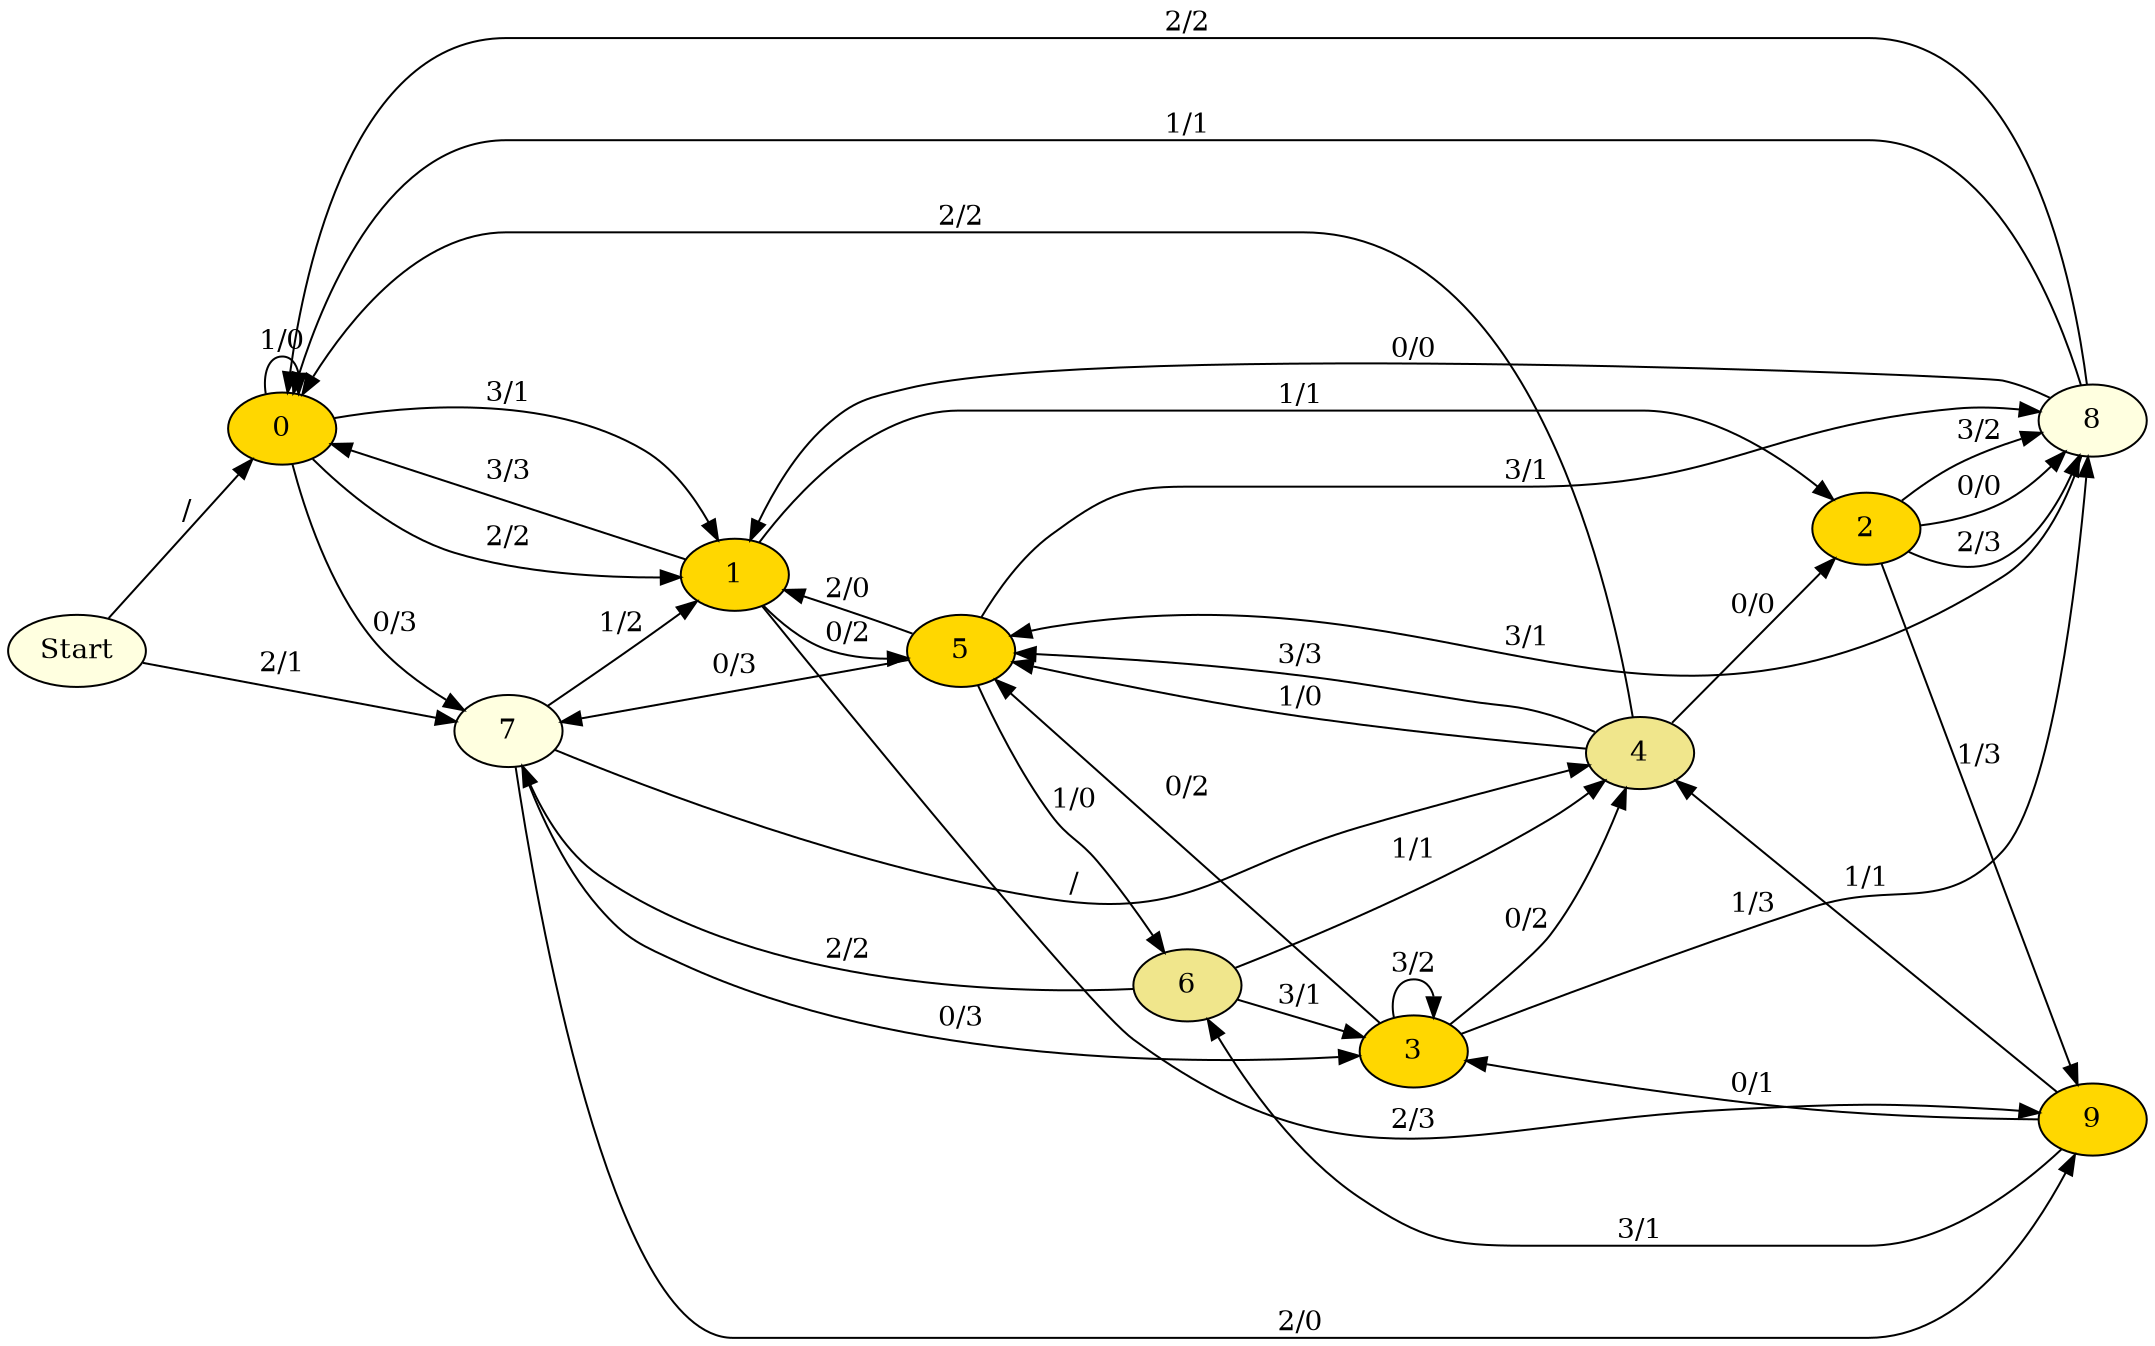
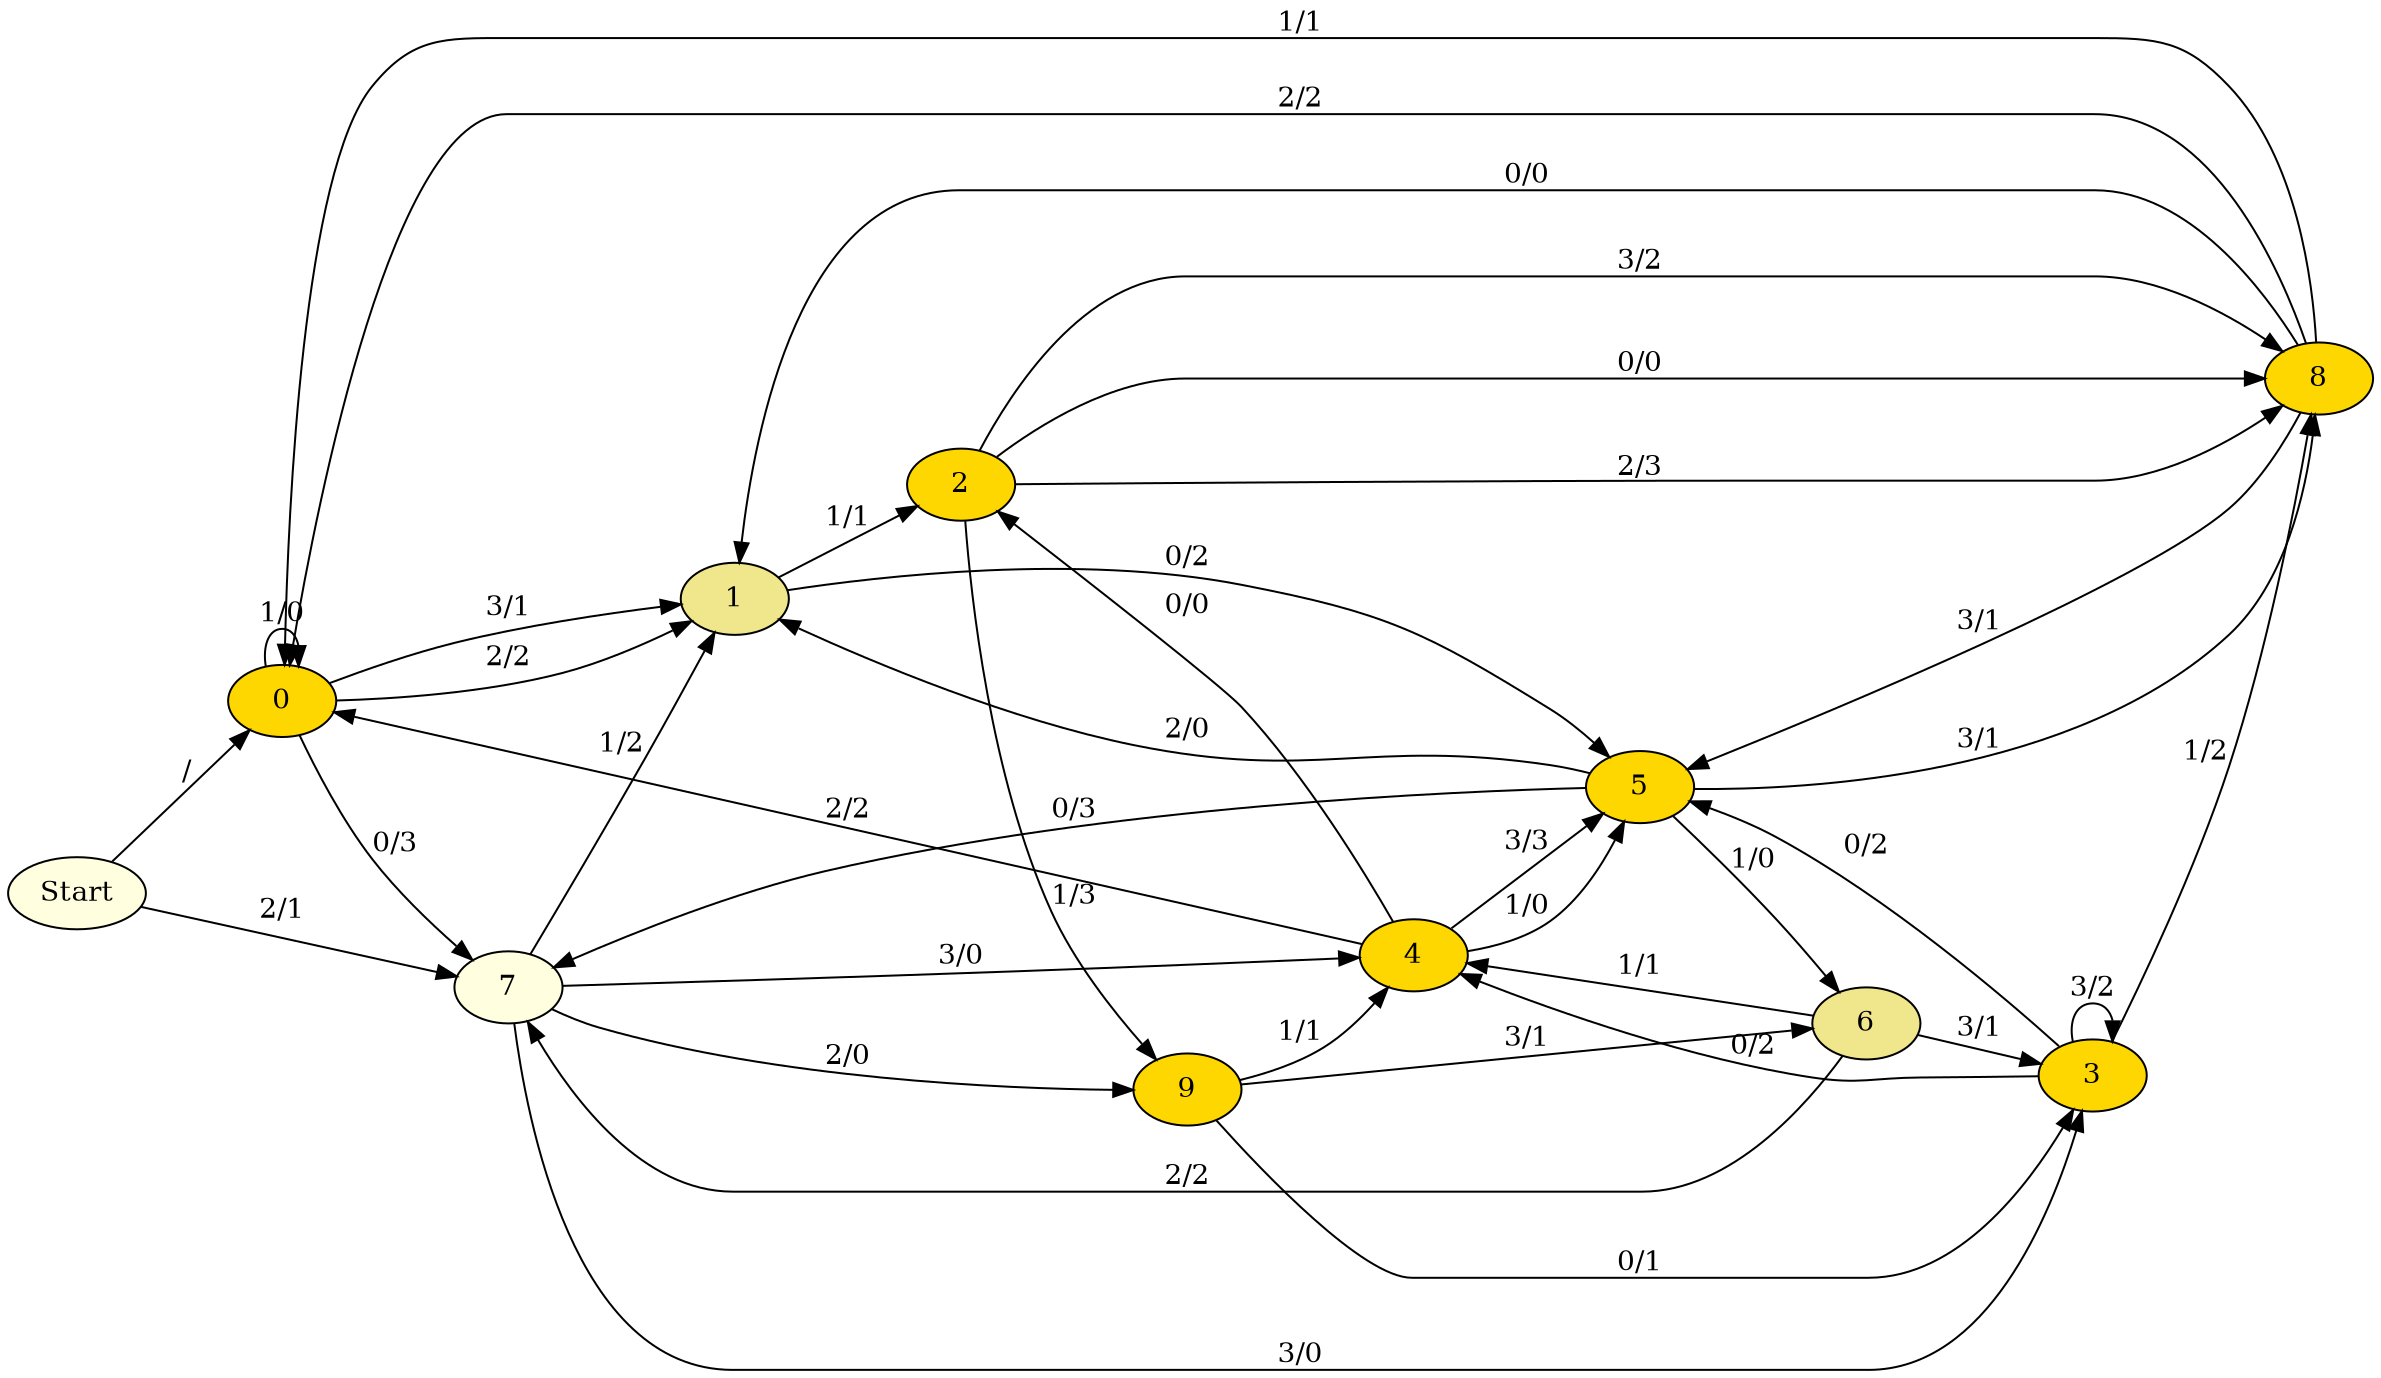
(2093, 421) -> (2319, 379)
(518, 505) -> none
(735, 575) -> (735, 599)
(1640, 753) -> (1414, 955)
(1074, 884) -> (961, 956)
(1753, 904) -> (2206, 752)
(961, 1018) -> (1301, 1355)
(1248, 1105) -> none
